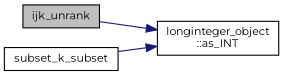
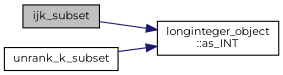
(61, 16) -> (61, 16)
(61, 59) -> (61, 59)
